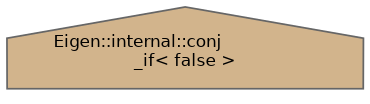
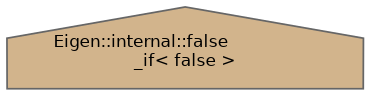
(185, 52) -> (185, 52)
